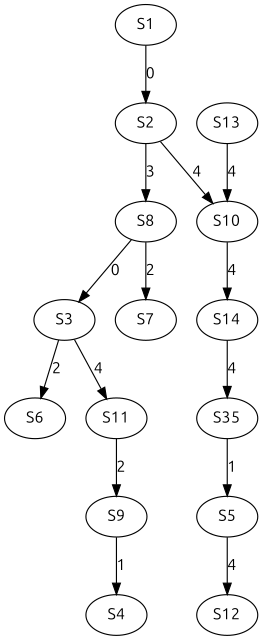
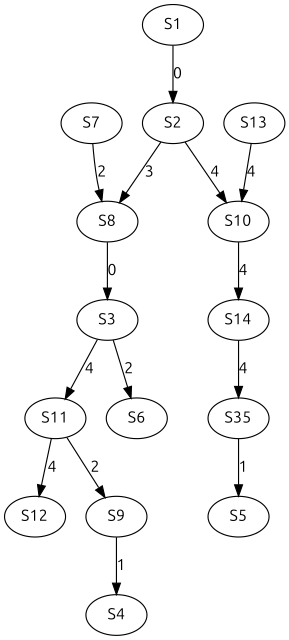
(146, 265) -> (95, 167)
(227, 560) -> (46, 462)
